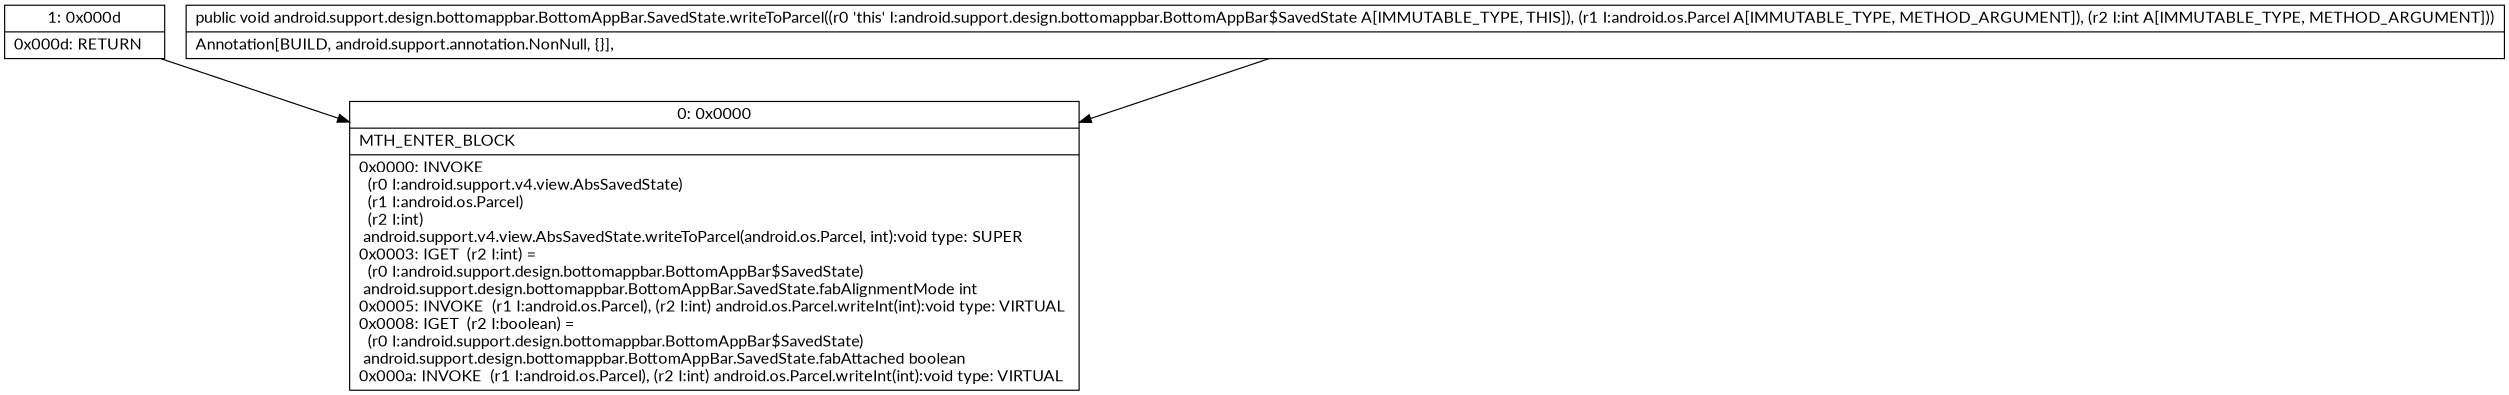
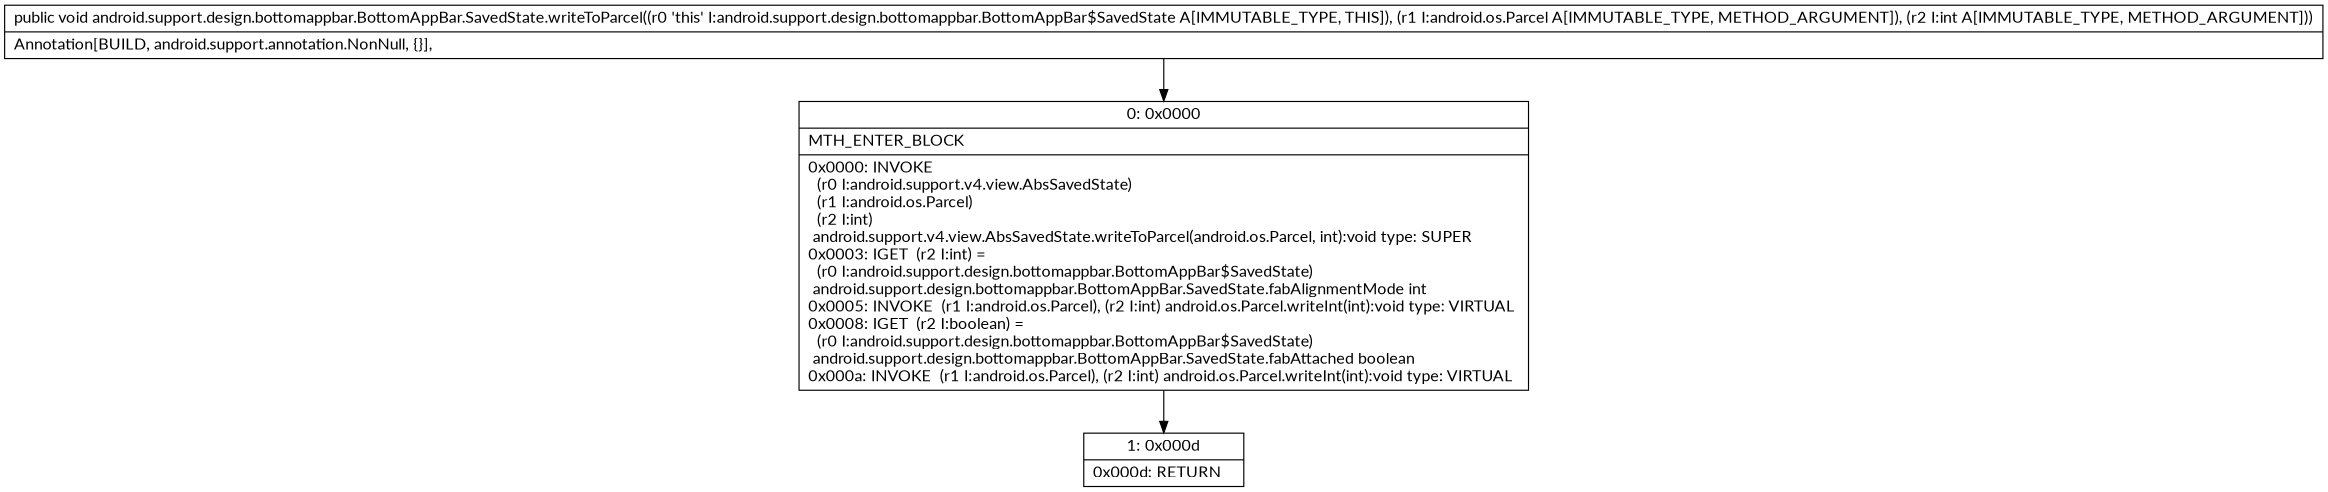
(249, 88) -> (1164, 406)
